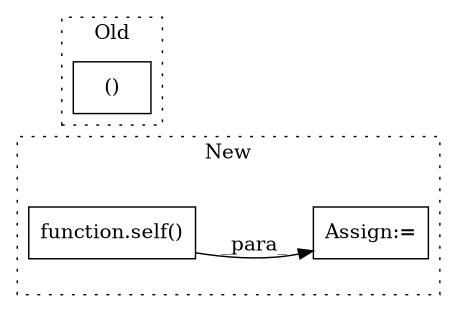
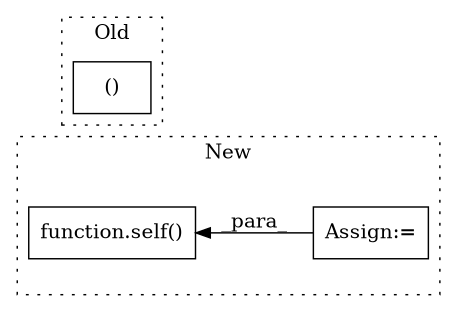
(247, 258) -> (262, 233)
